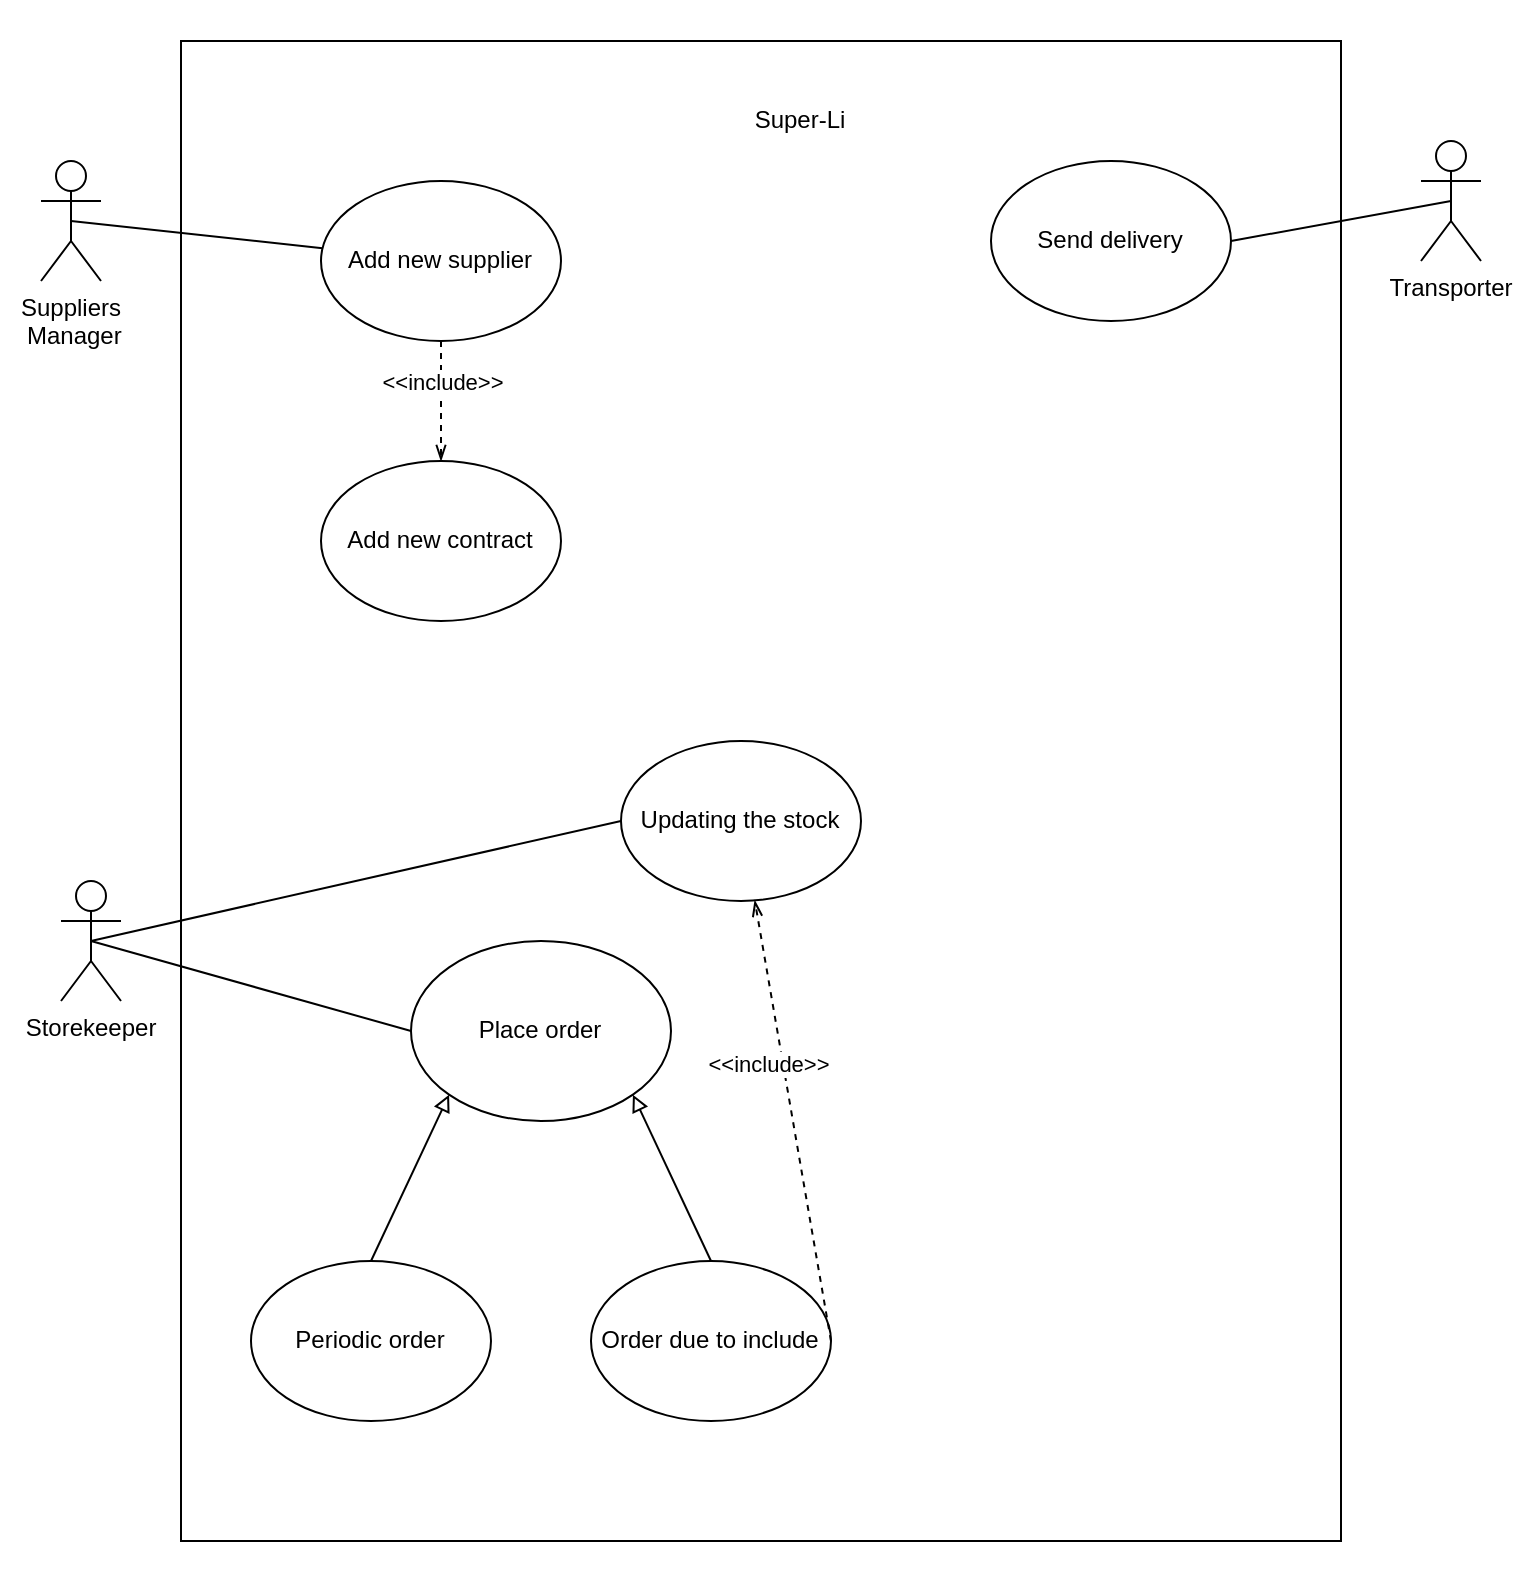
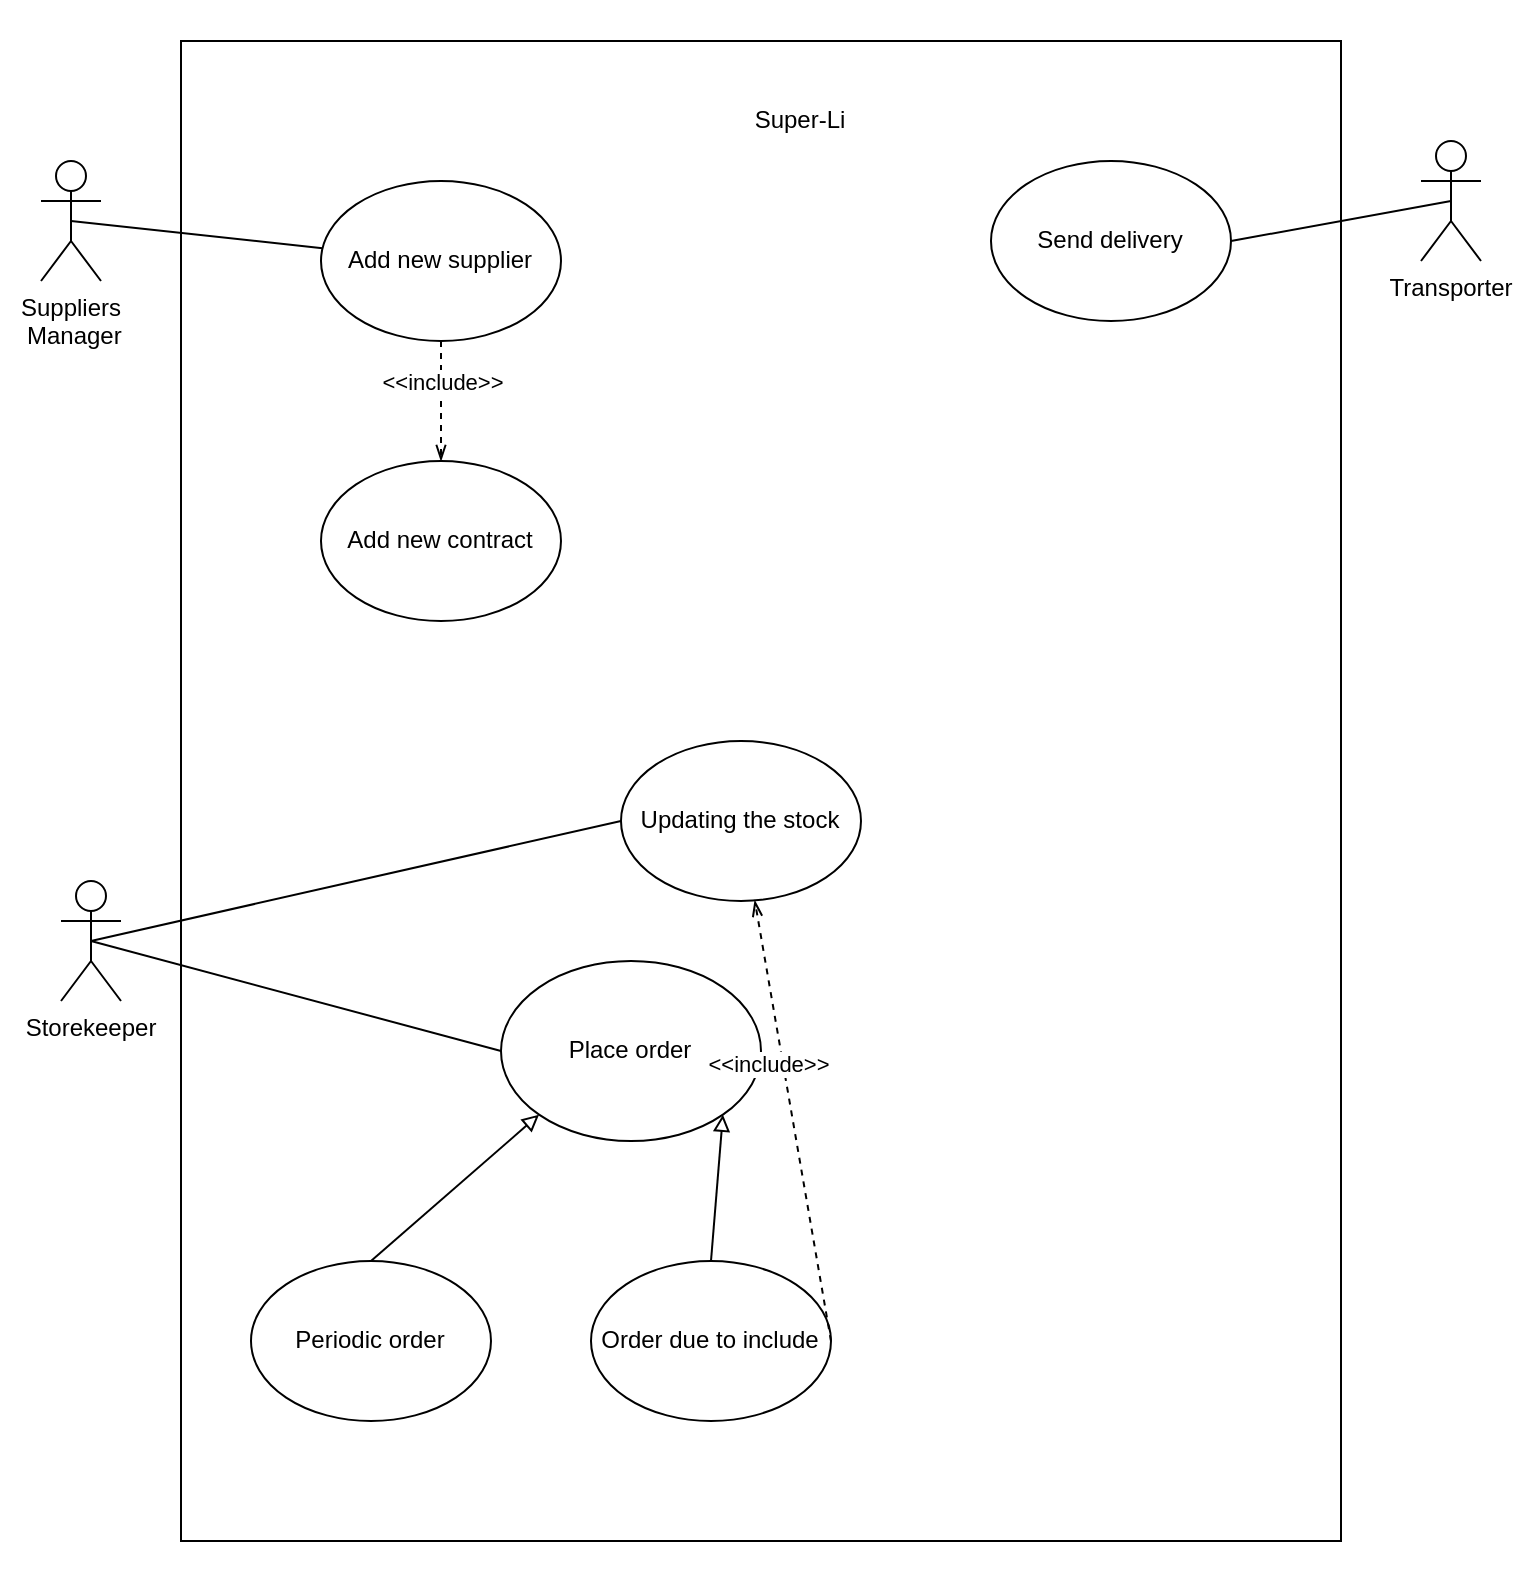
(541, 1031) -> (631, 1051)
